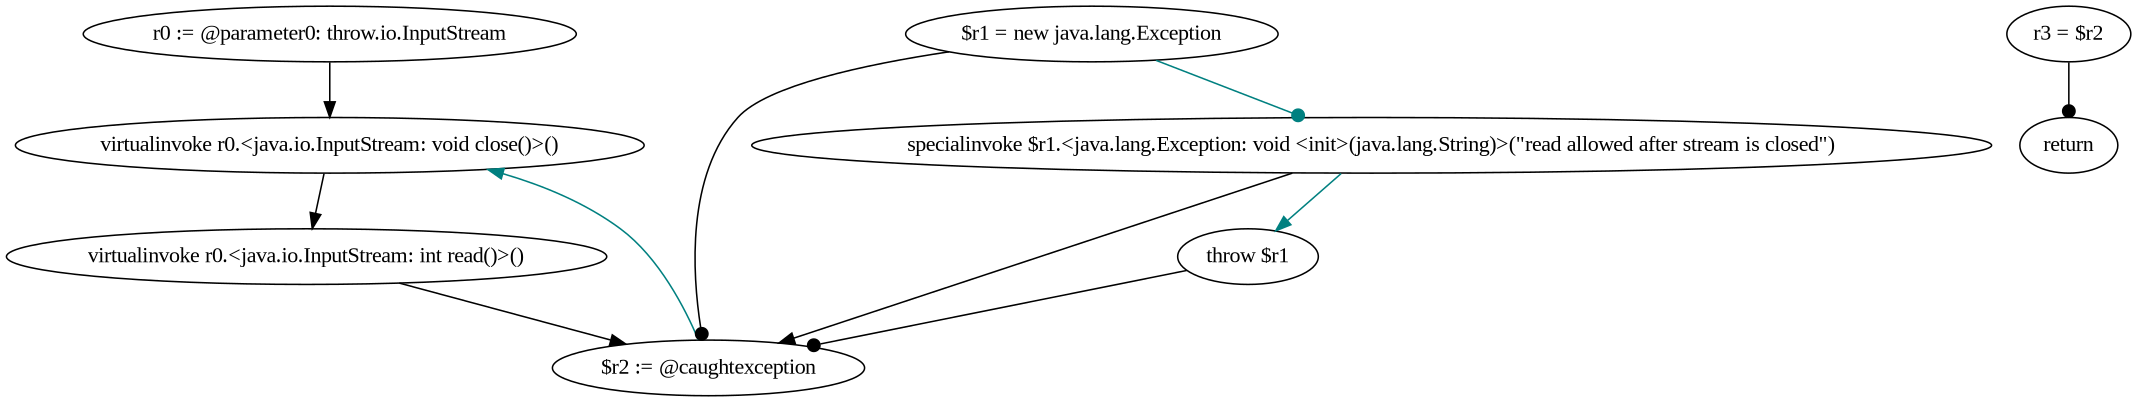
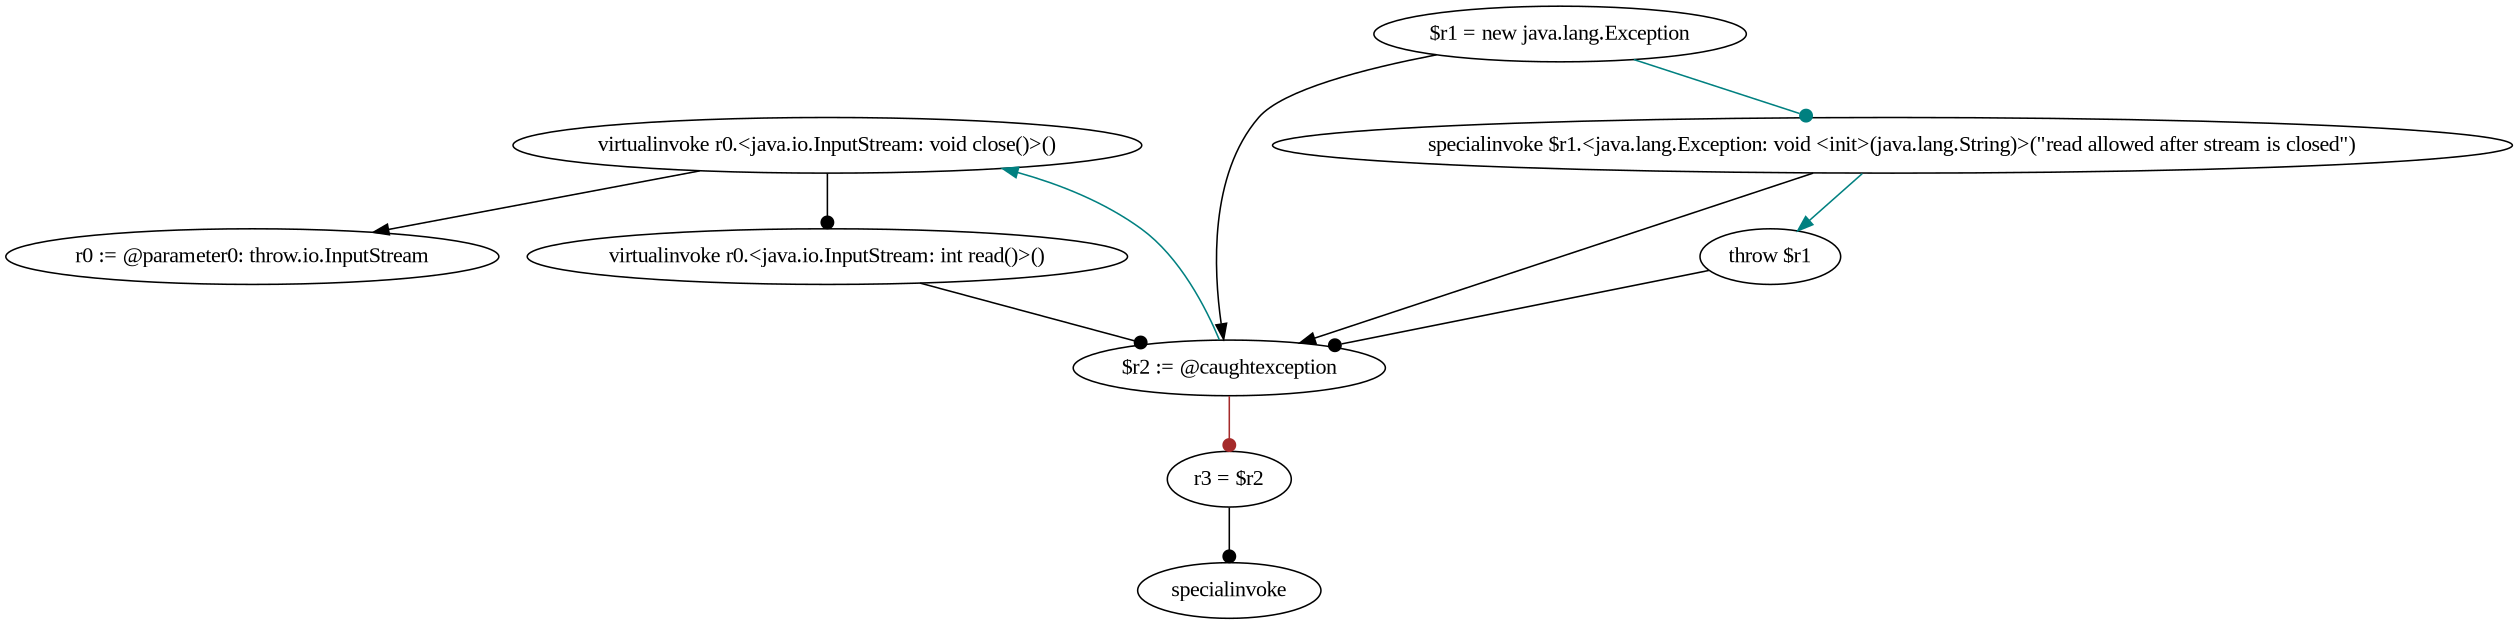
(330, 82) -> (544, 200)
(739, 116) -> (1252, 128)
(2069, 145) -> (1229, 591)
(320, 193) -> (827, 195)
(505, 312) -> (1027, 312)
none -> (1229, 417)
